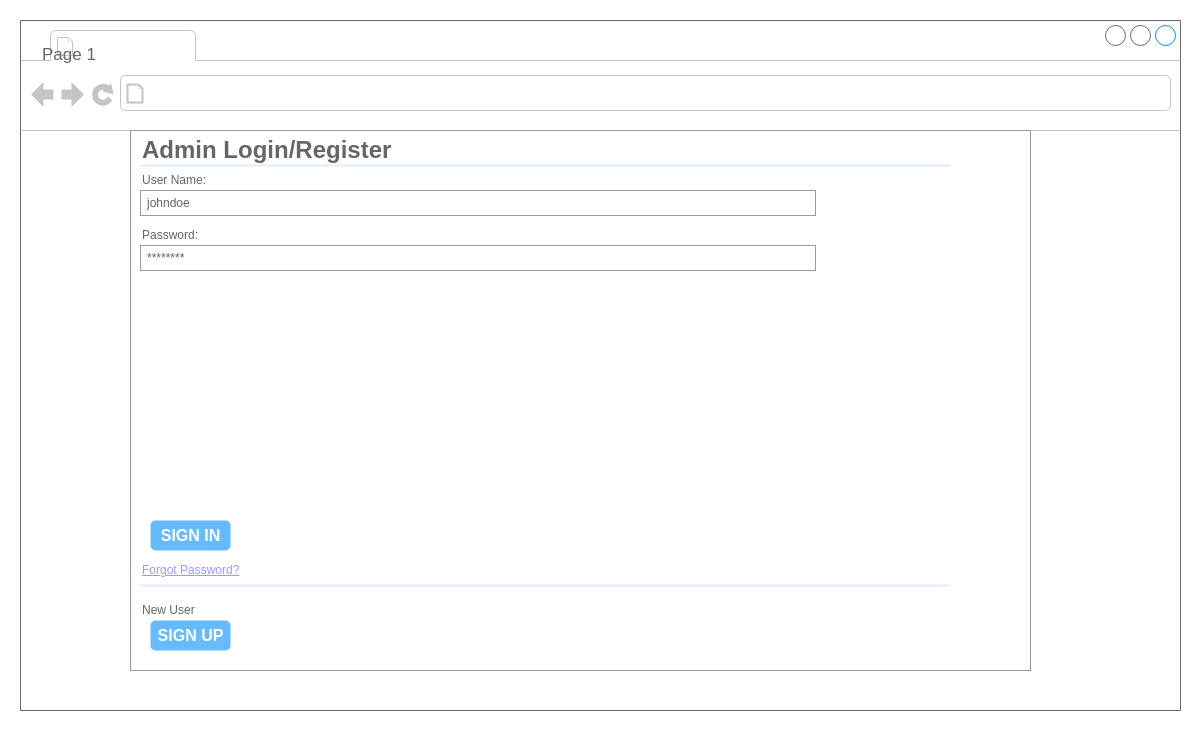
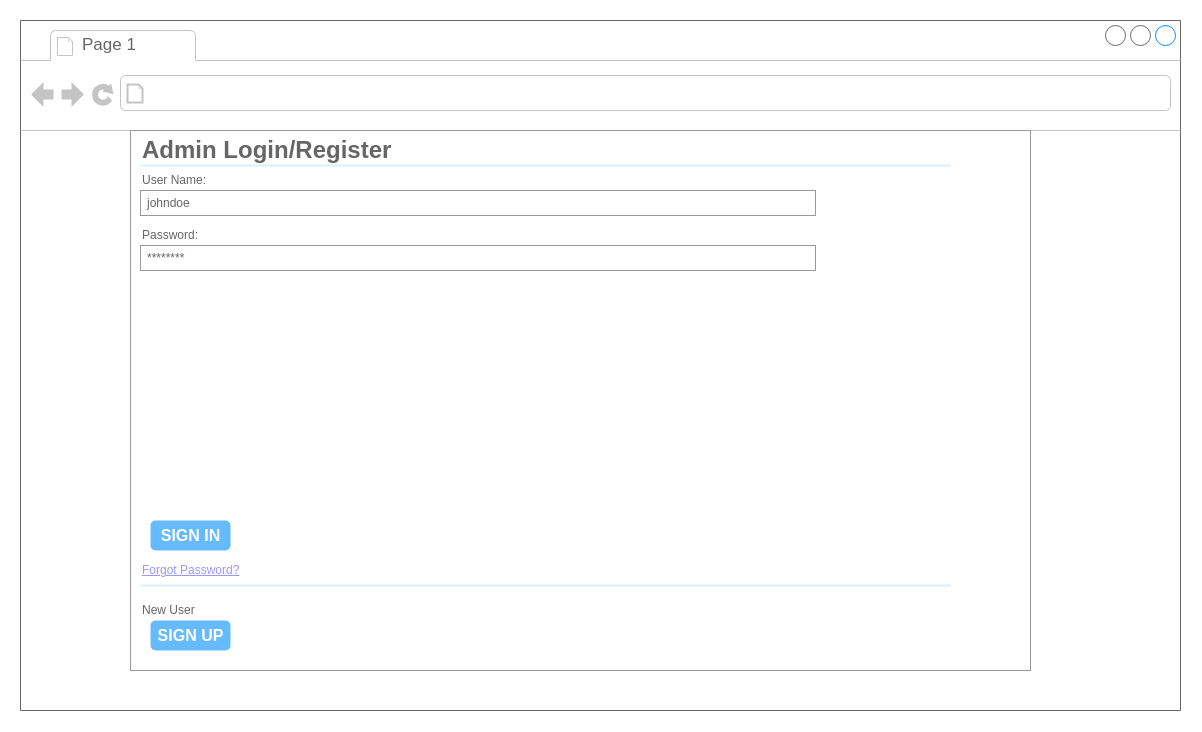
(96, 56) -> (136, 46)
